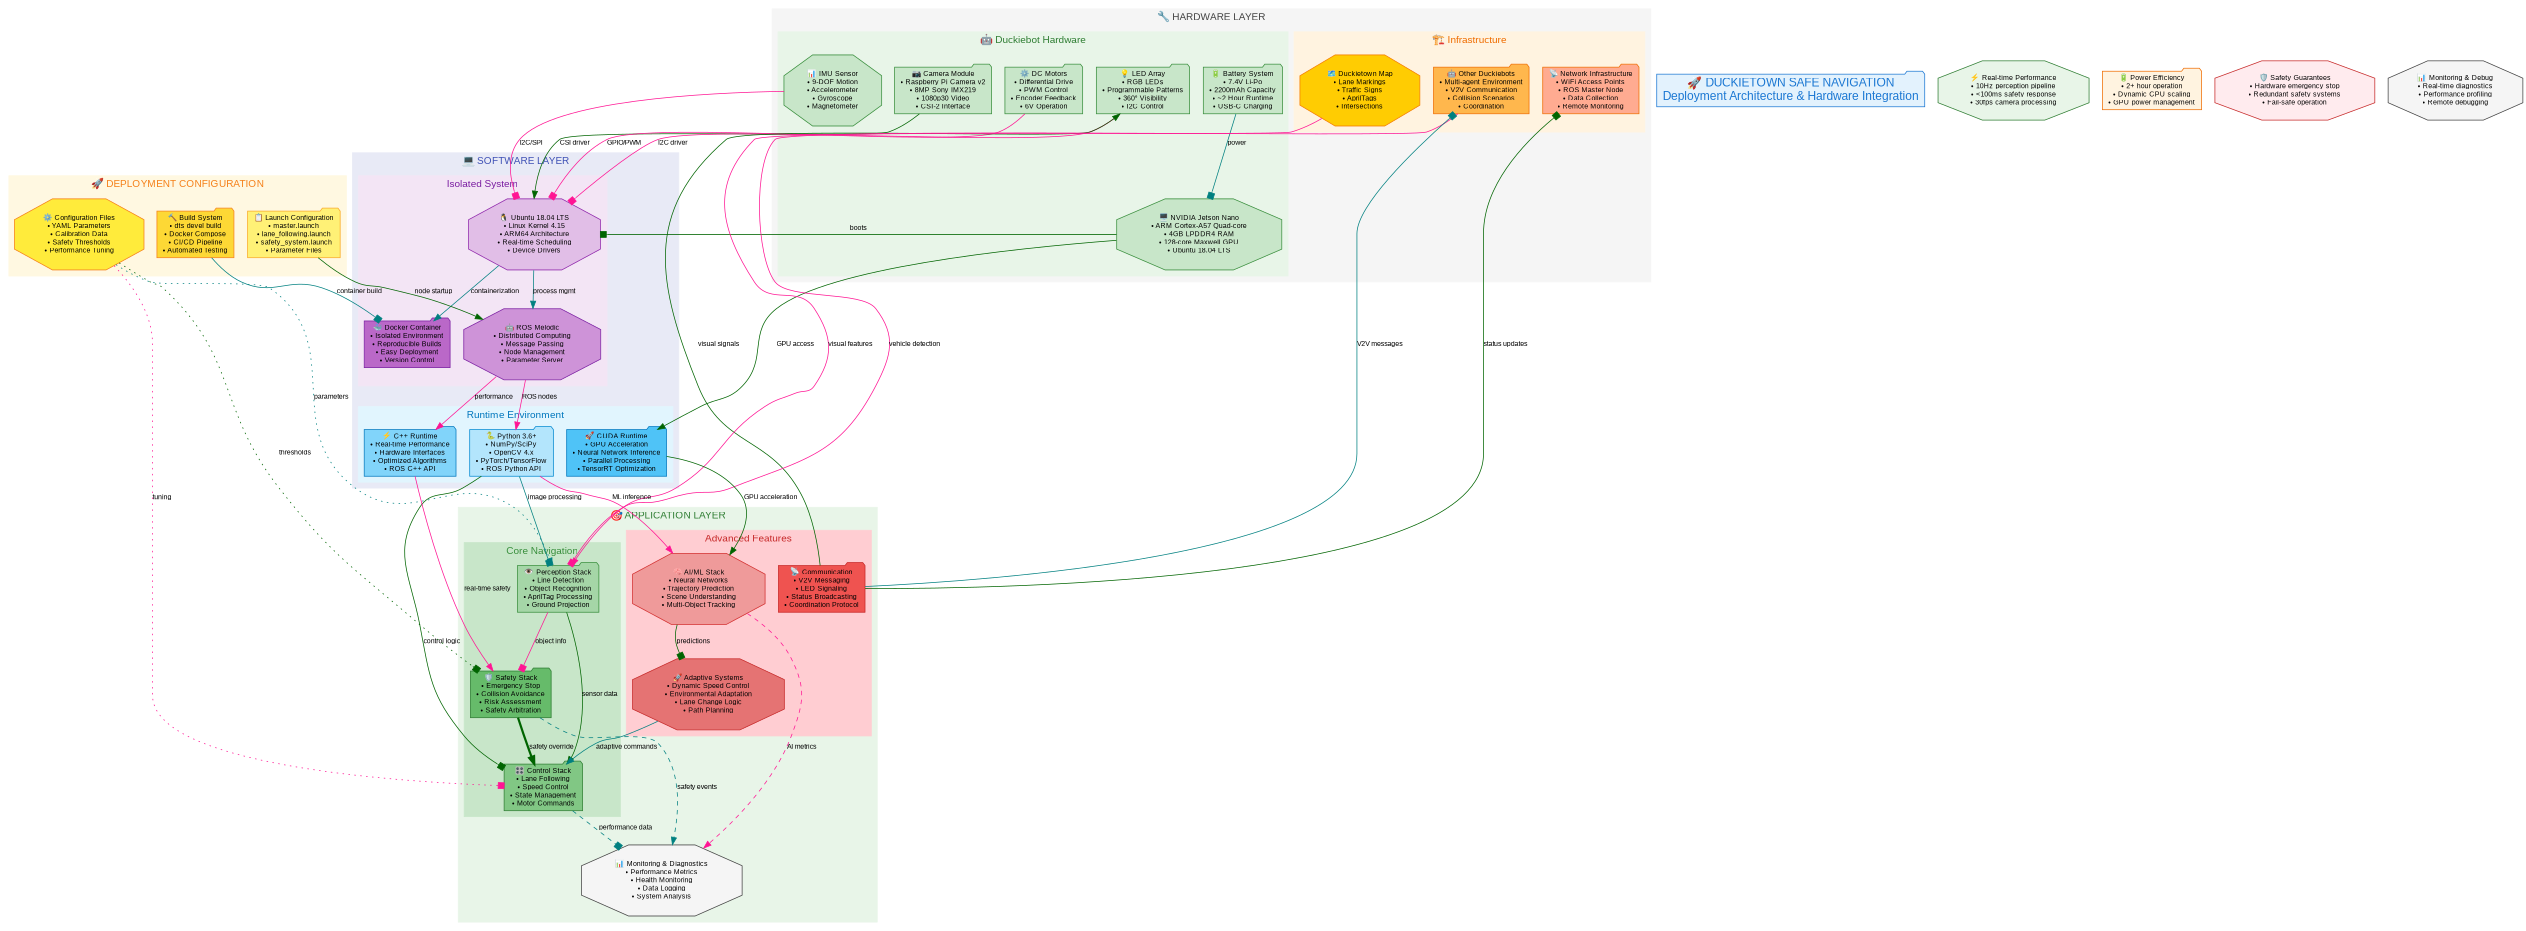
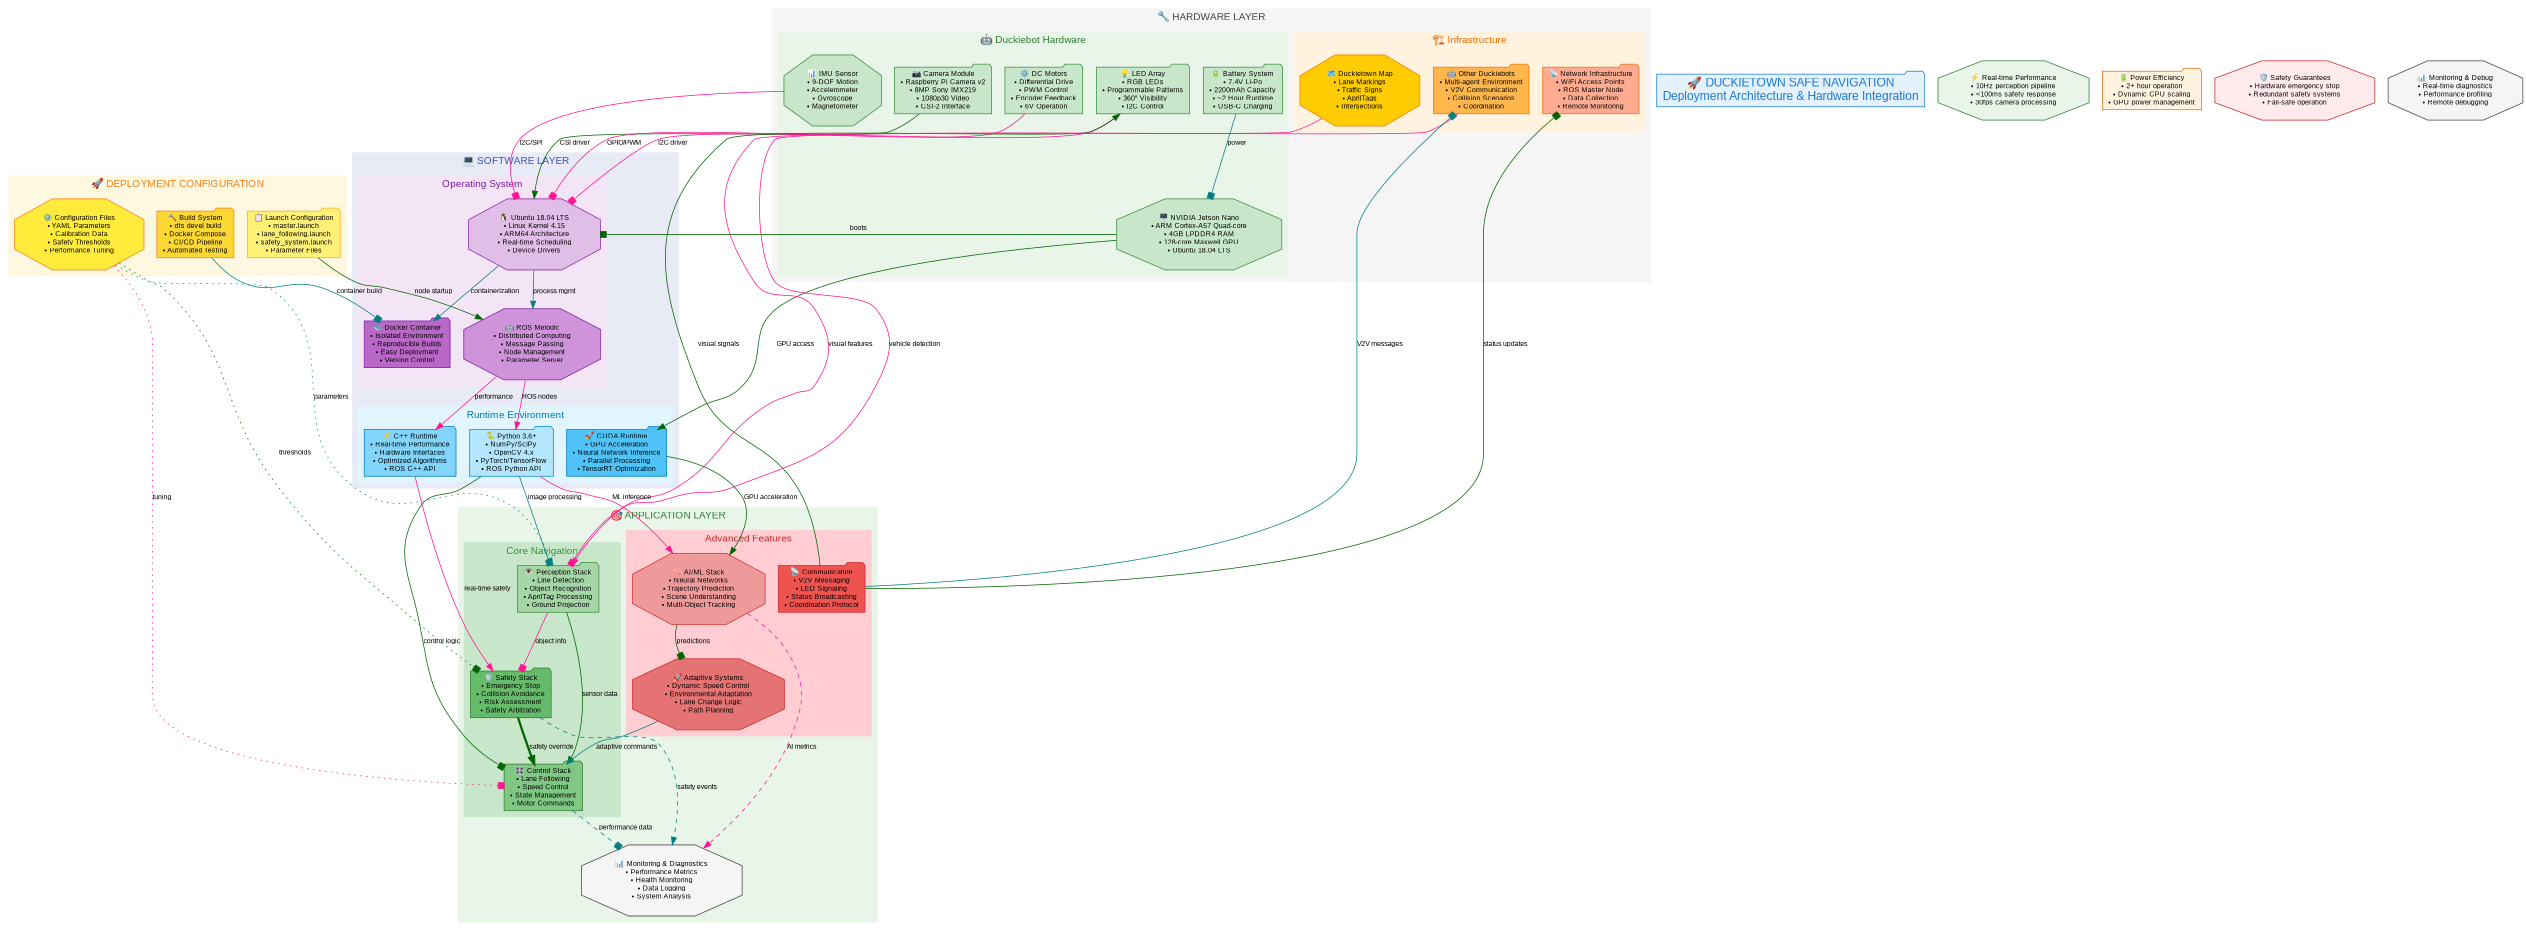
(483, 184) -> (483, 184)
